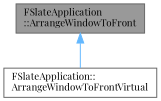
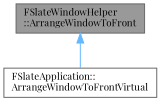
(80, 18) -> (80, 18)
